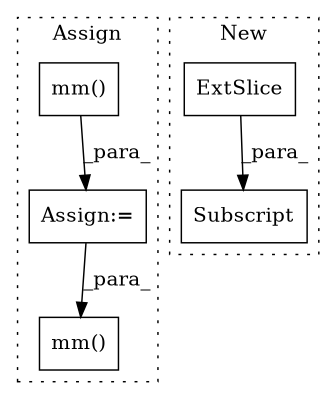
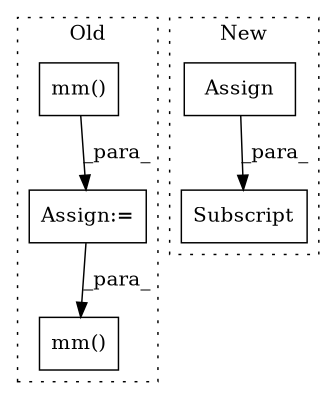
(88, 34) -> (88, 34)
(240, 89) -> (240, 89)
